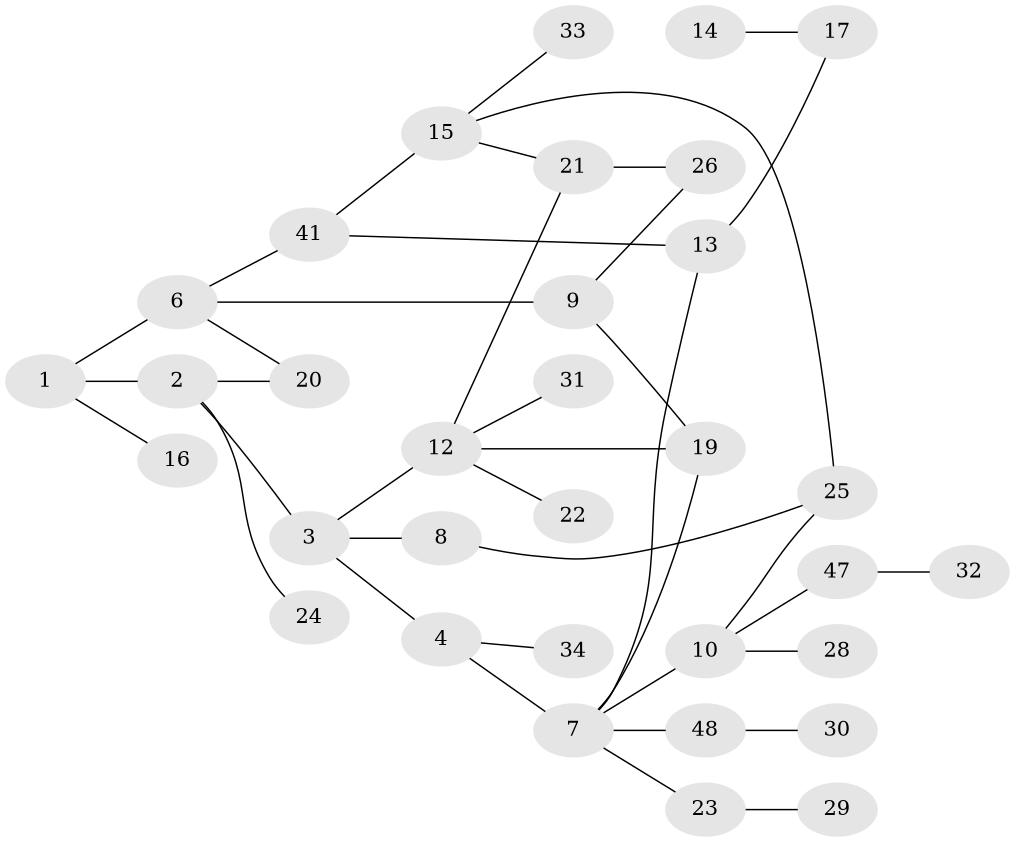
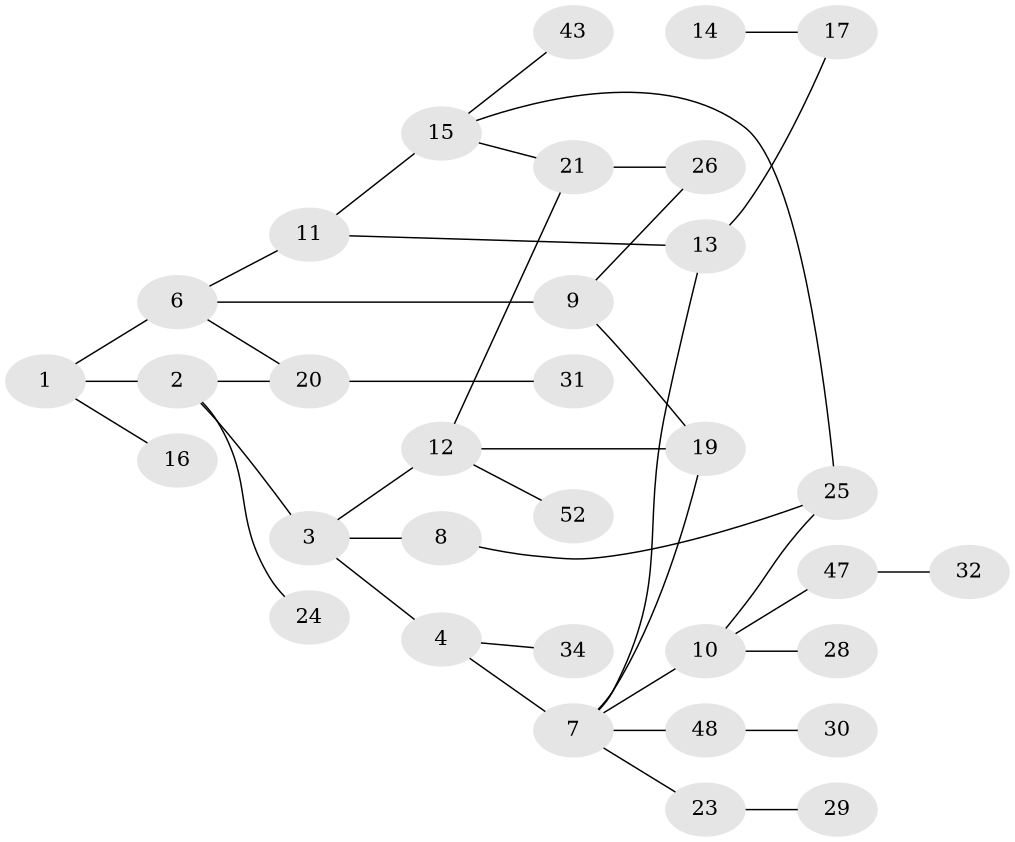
(573, 32) -> (573, 32)
(309, 235) -> (309, 235)
(508, 415) -> (442, 381)
(573, 516) -> (573, 516)
